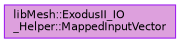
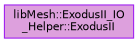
(90, 22) -> (69, 22)
